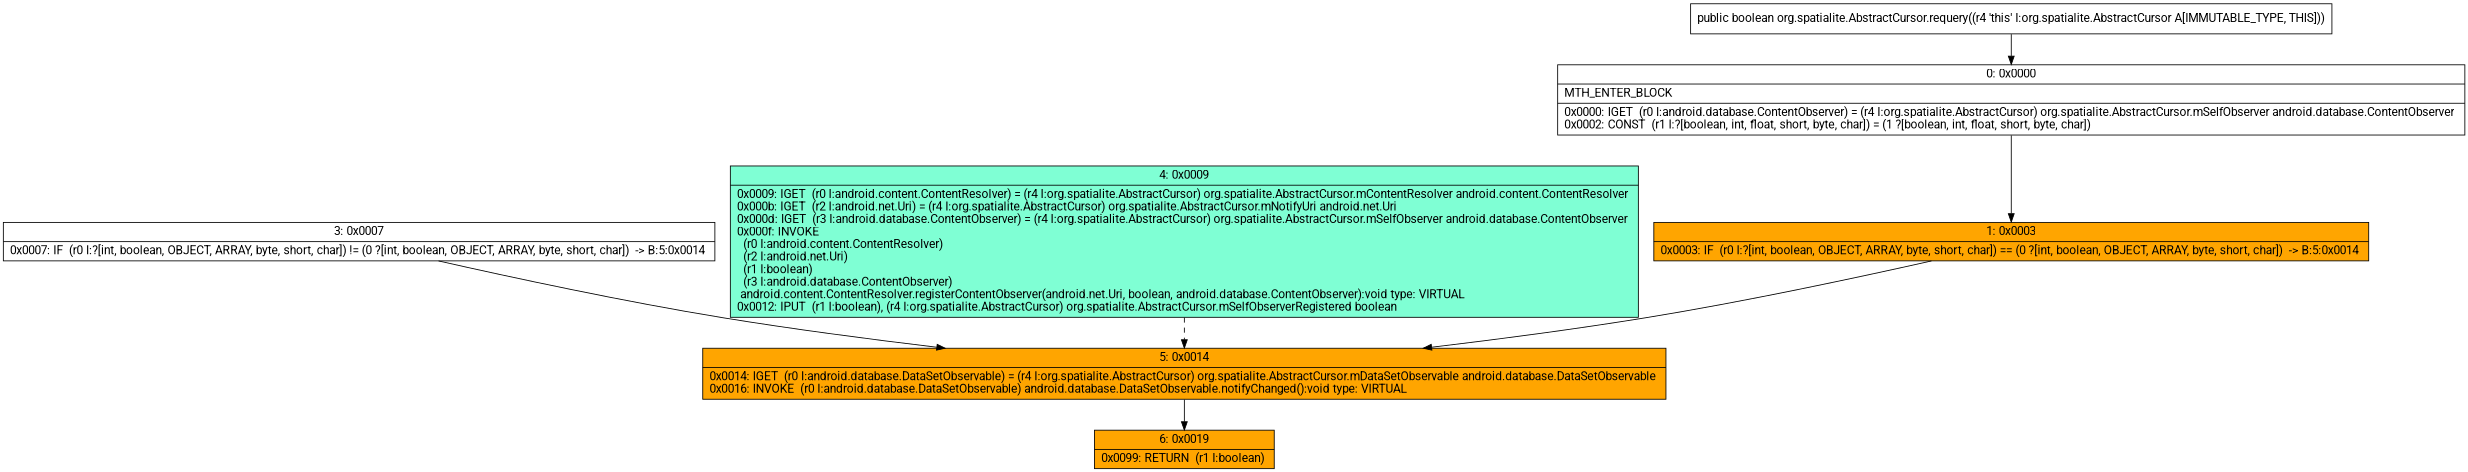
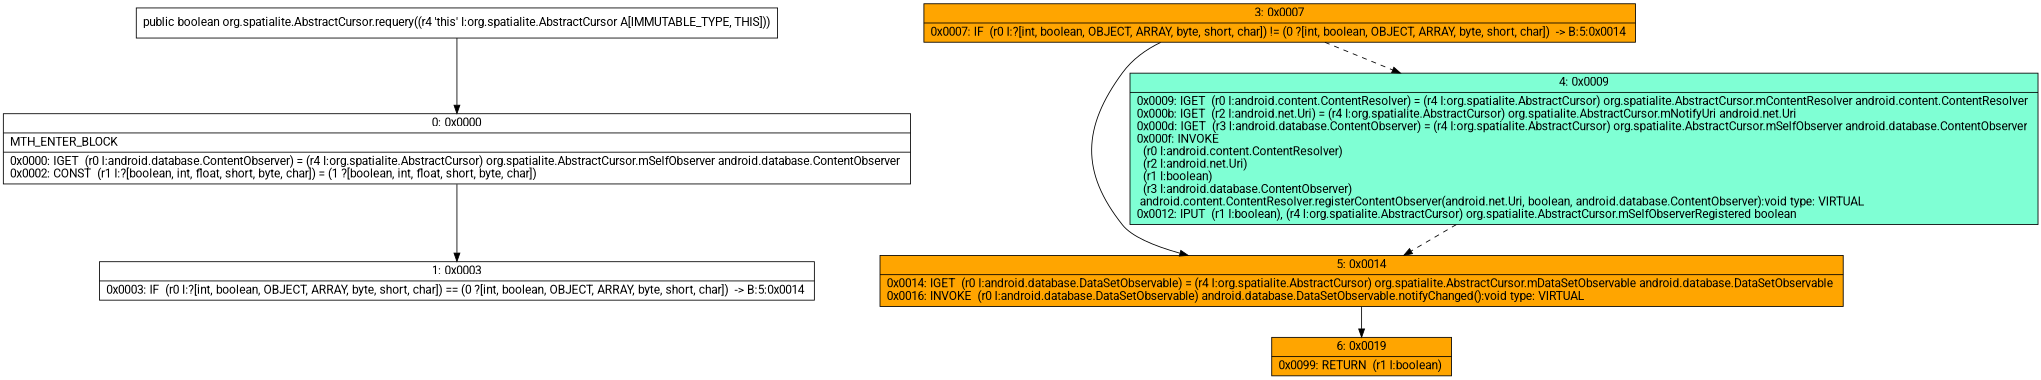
none -> (1359, 56)
(359, 242) -> (1280, 23)
(2011, 242) -> (457, 281)
(1683, 311) -> none
